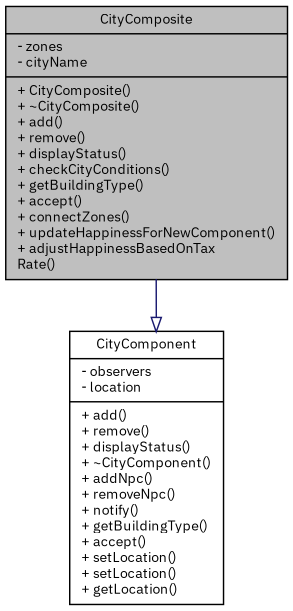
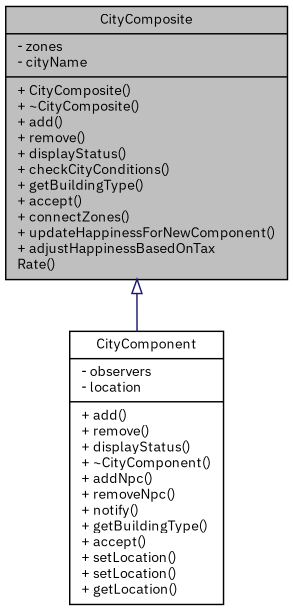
(156, 298) -> (137, 313)
